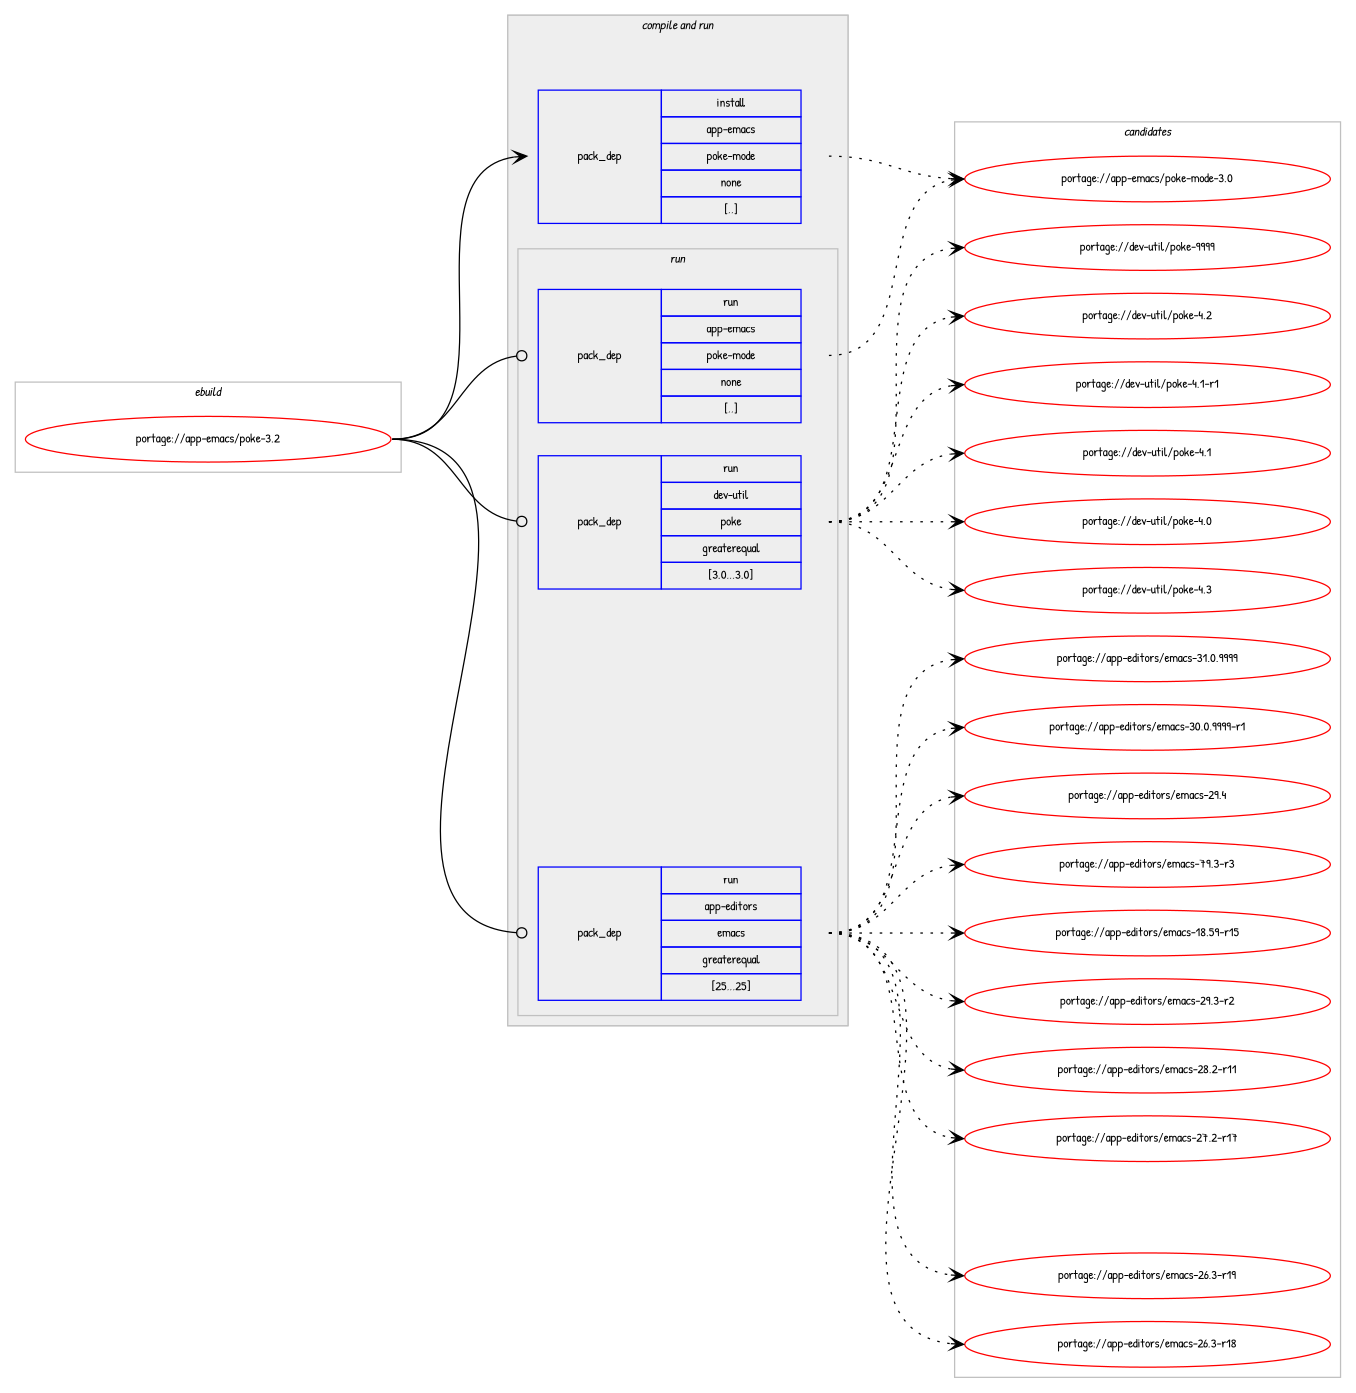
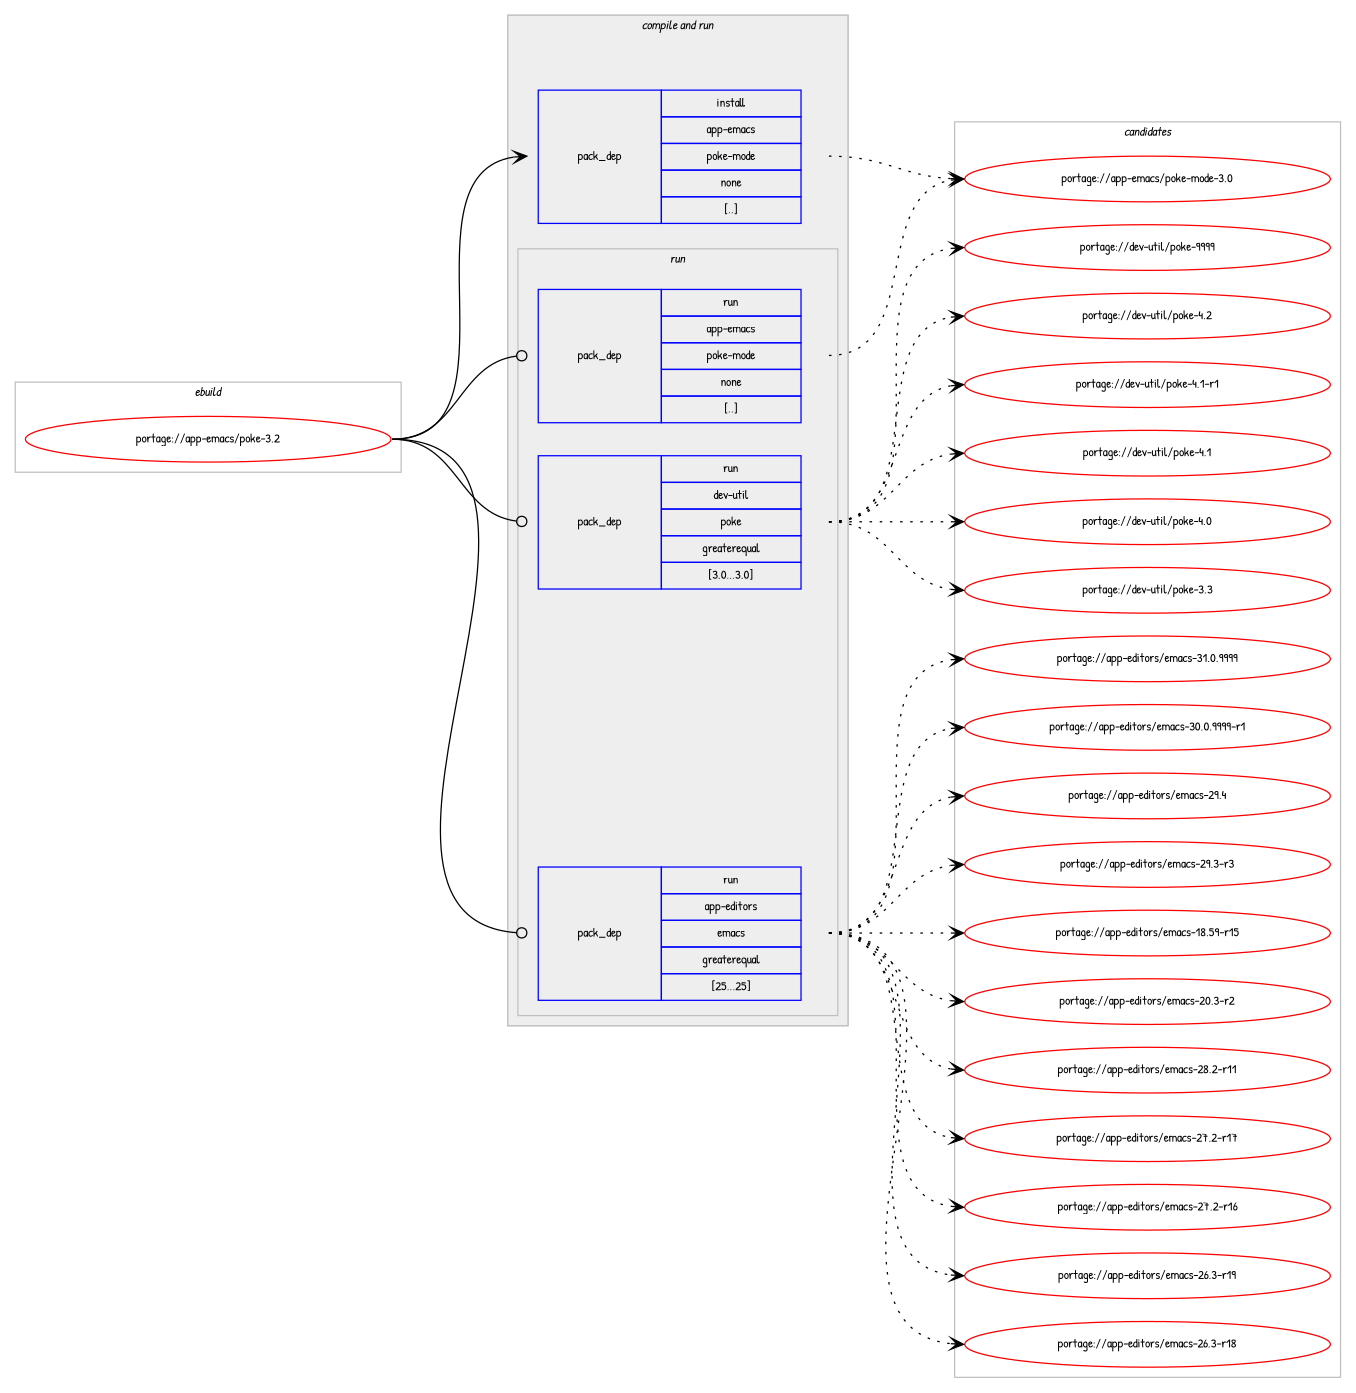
(1148, 590) -> (1148, 590)
(1148, 864) -> (1148, 864)
(1148, 1002) -> (1148, 1002)
none -> (1148, 1207)
